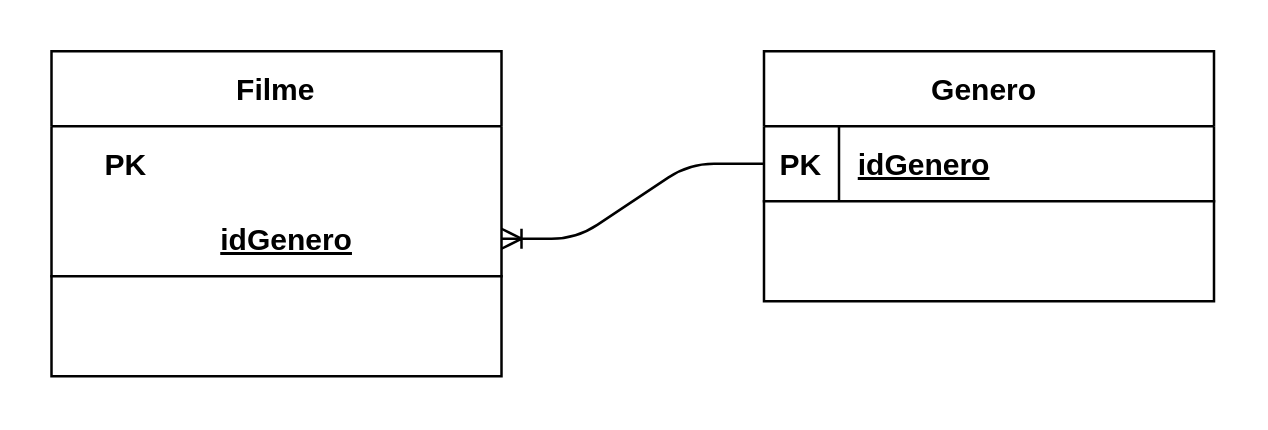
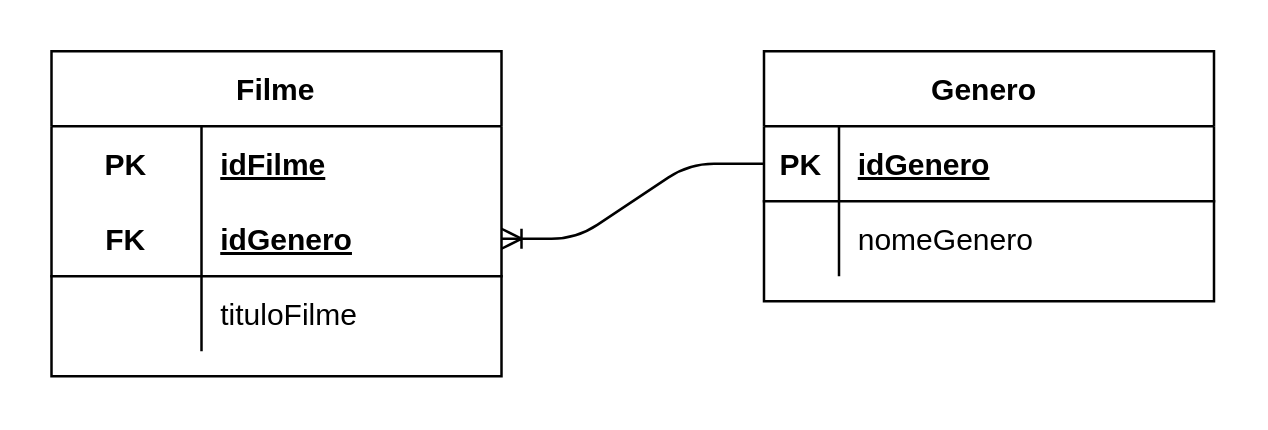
none -> (351, 164)
none -> (126, 239)
none -> (1026, 239)
none -> (351, 314)
